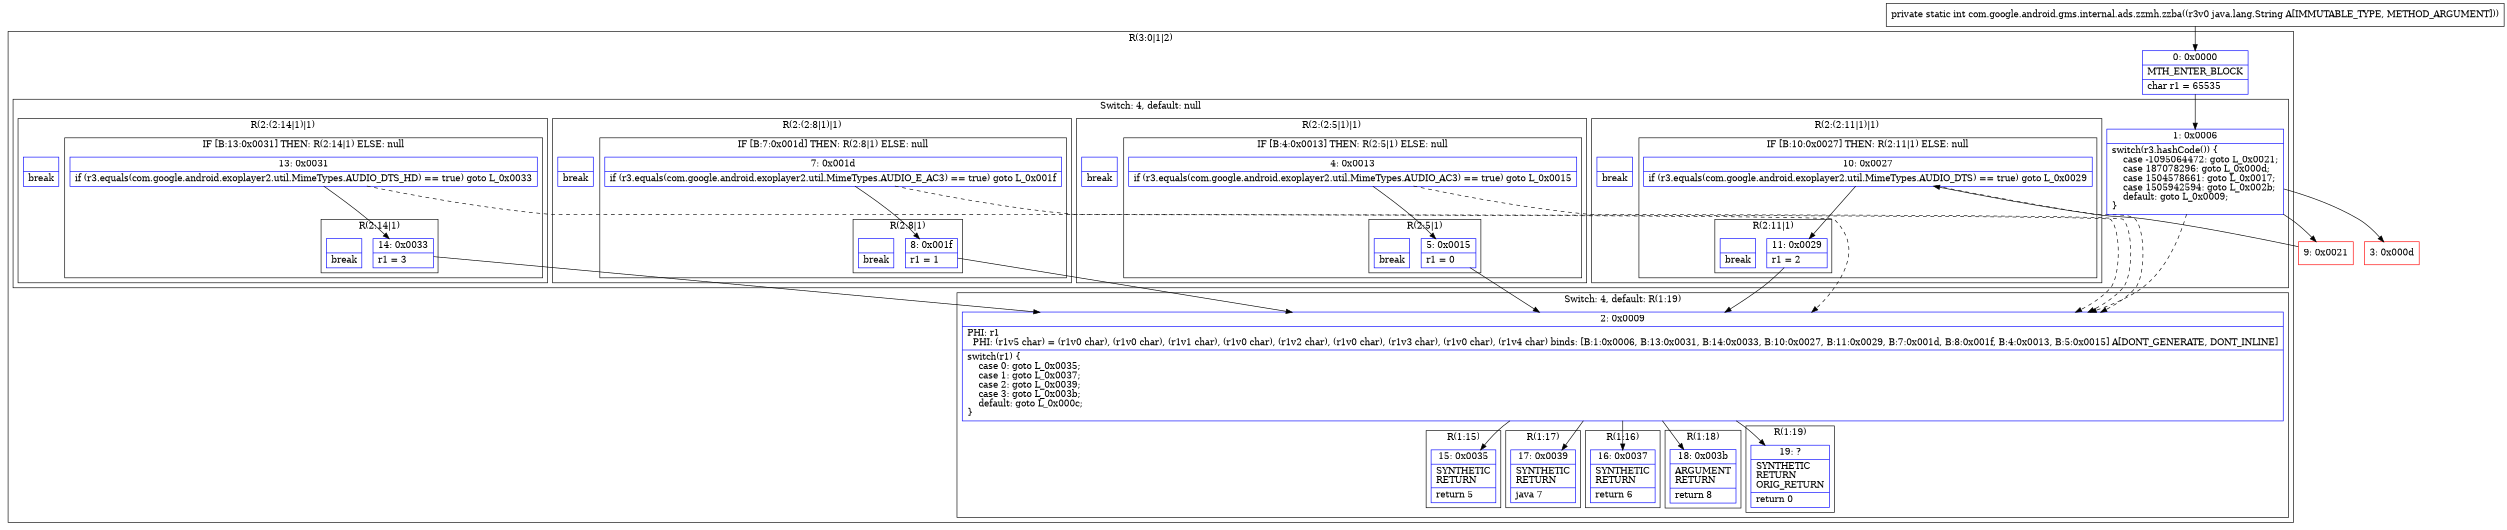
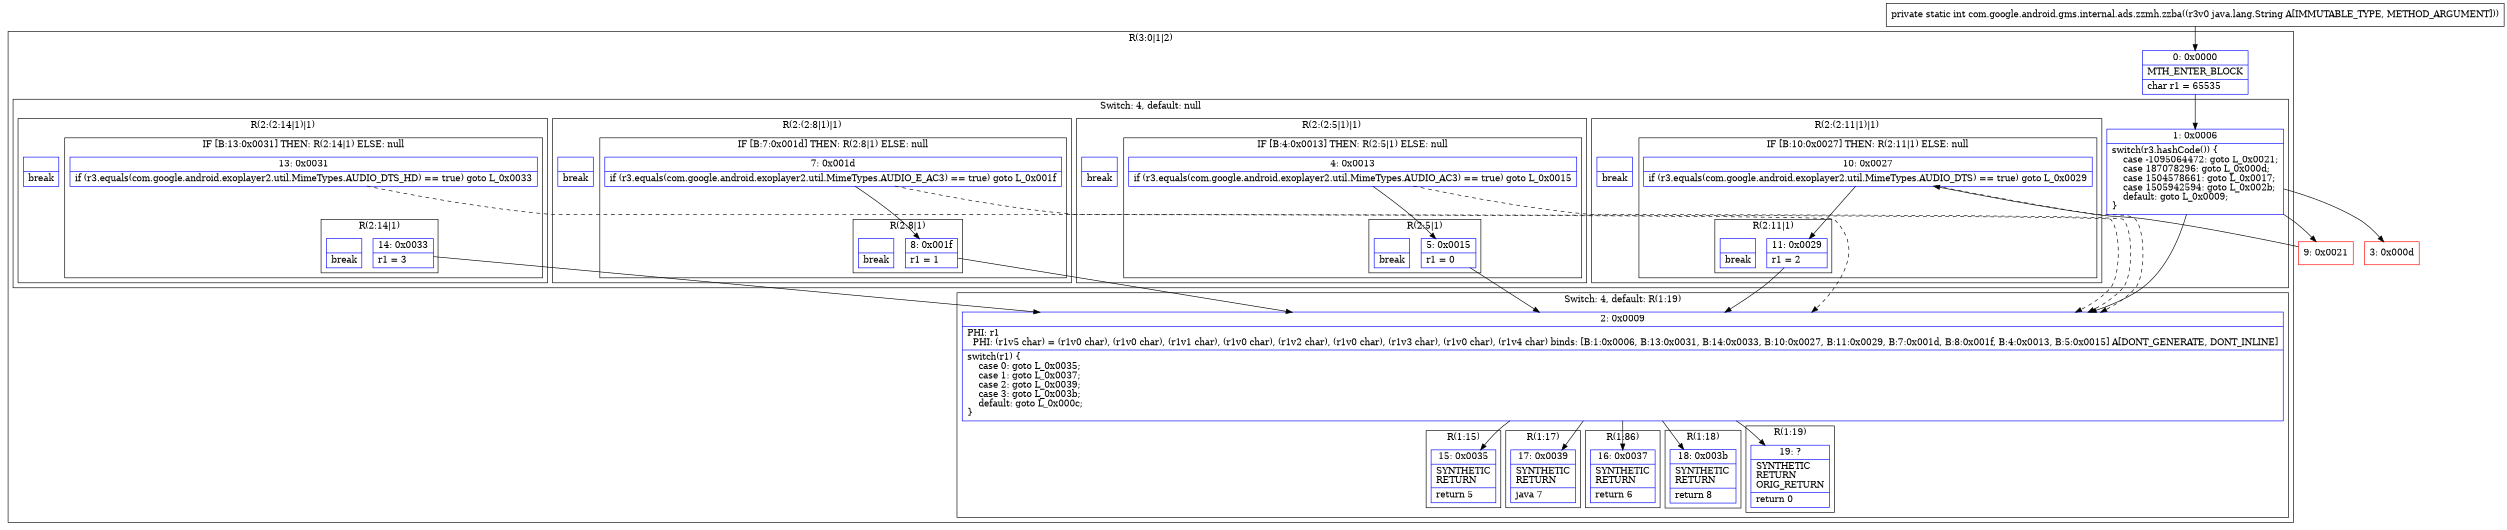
(355, 209) -> none
(2155, 276) -> (2155, 276)
(1623, 438) -> (1623, 438)
(1703, 471) -> (1702, 471)
